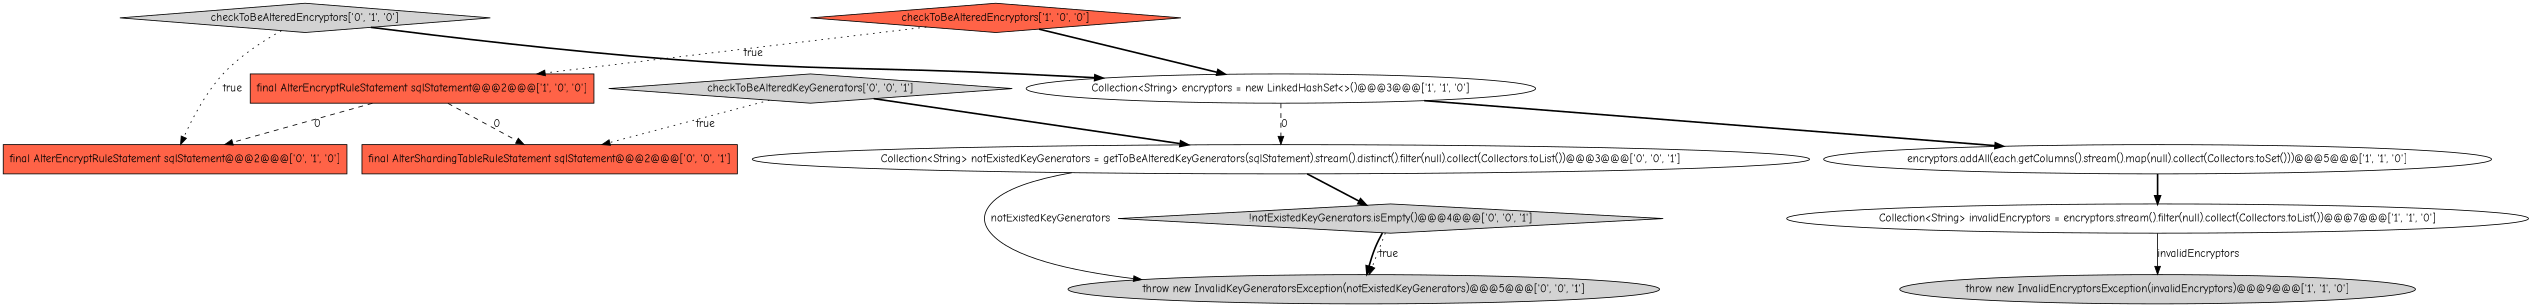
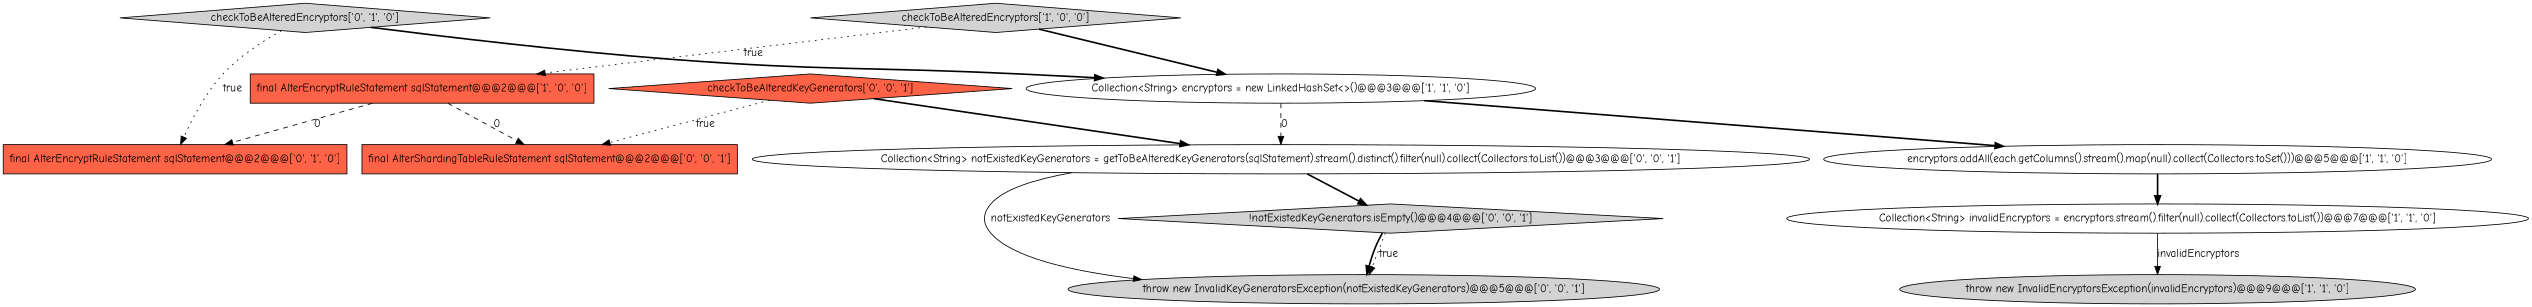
(996, 18) -> (996, 18)
(810, 89) -> (810, 89)
